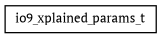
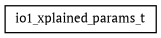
(81, 19) -> (81, 19)
